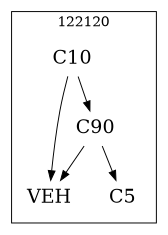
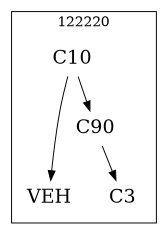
(84, 23) -> (84, 23)
(75, 159) -> none
(123, 198) -> (123, 198)
